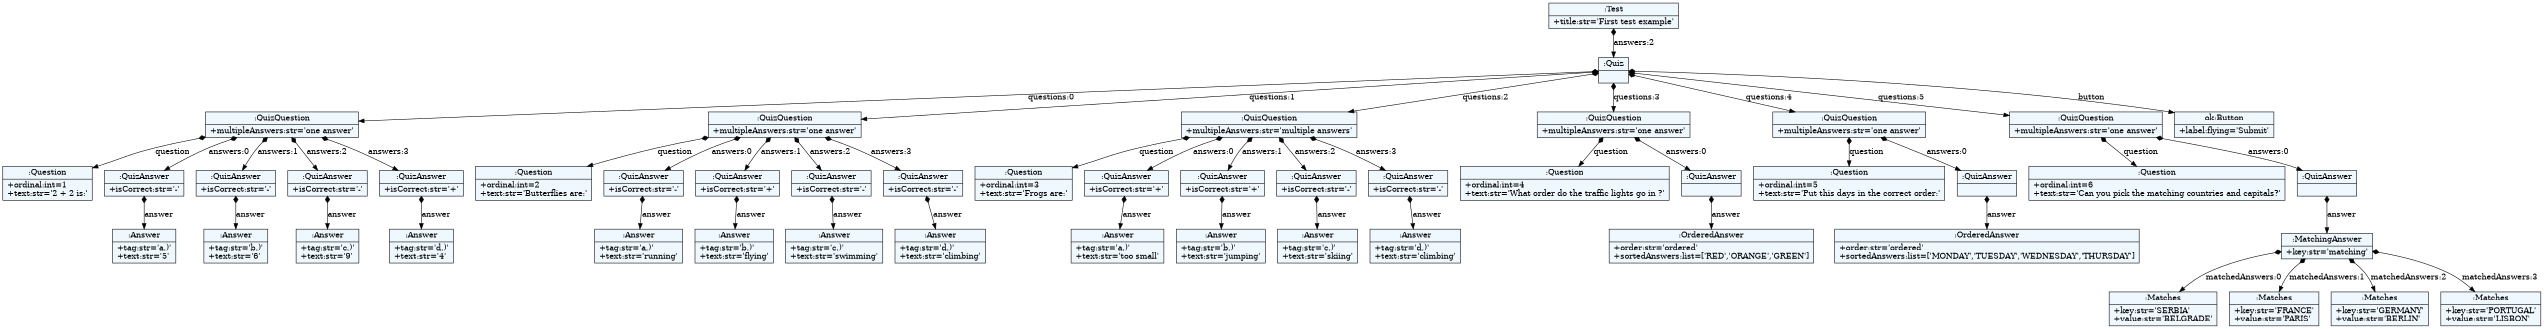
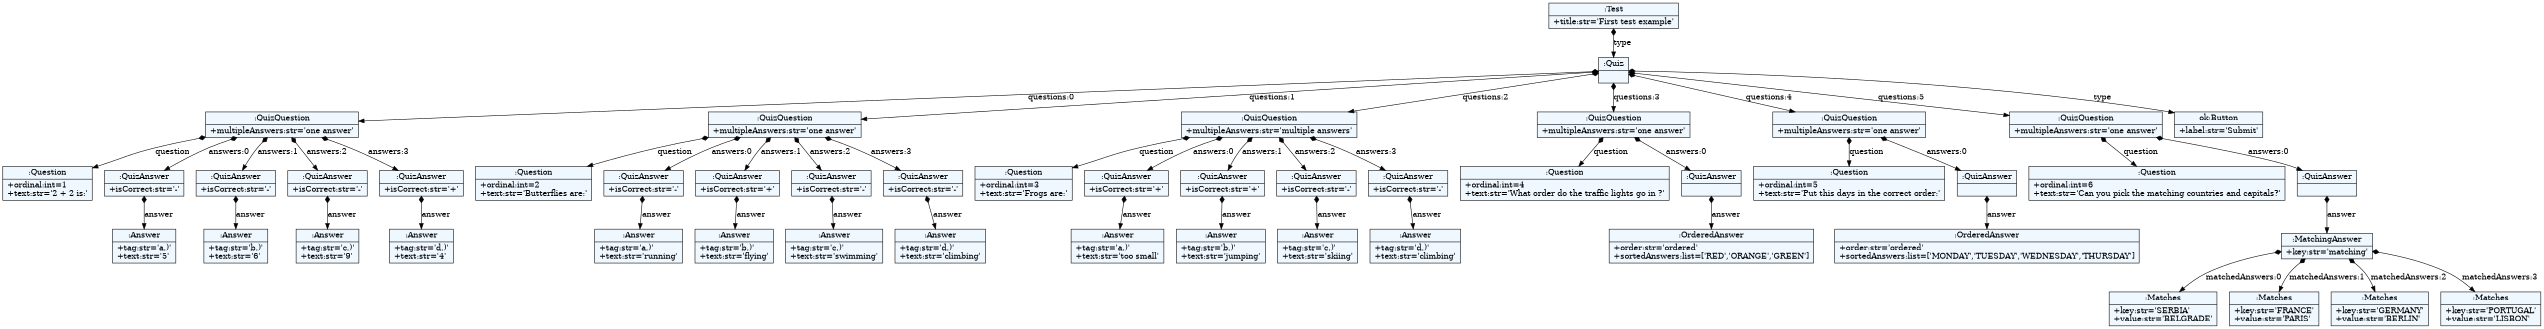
(1634, 43) -> (1622, 43)
(2091, 98) -> (2102, 98)
(2224, 131) -> (2219, 131)
